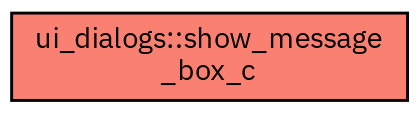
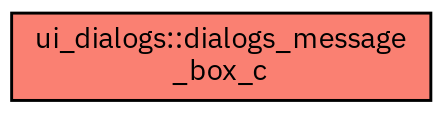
(210, 57) -> (221, 57)
